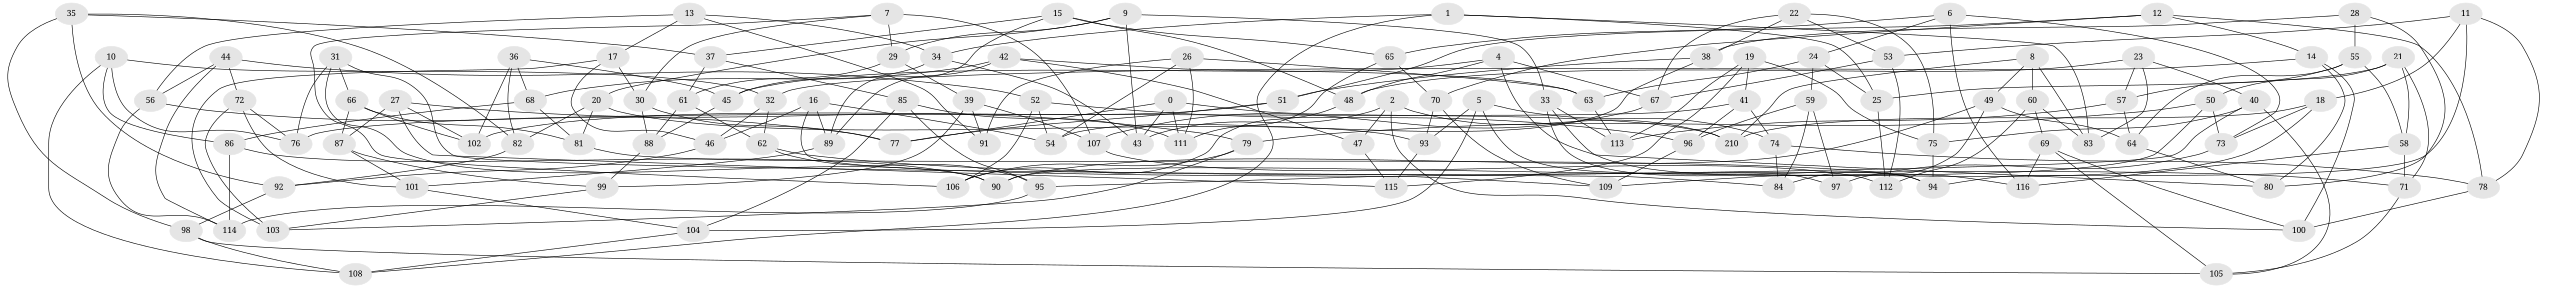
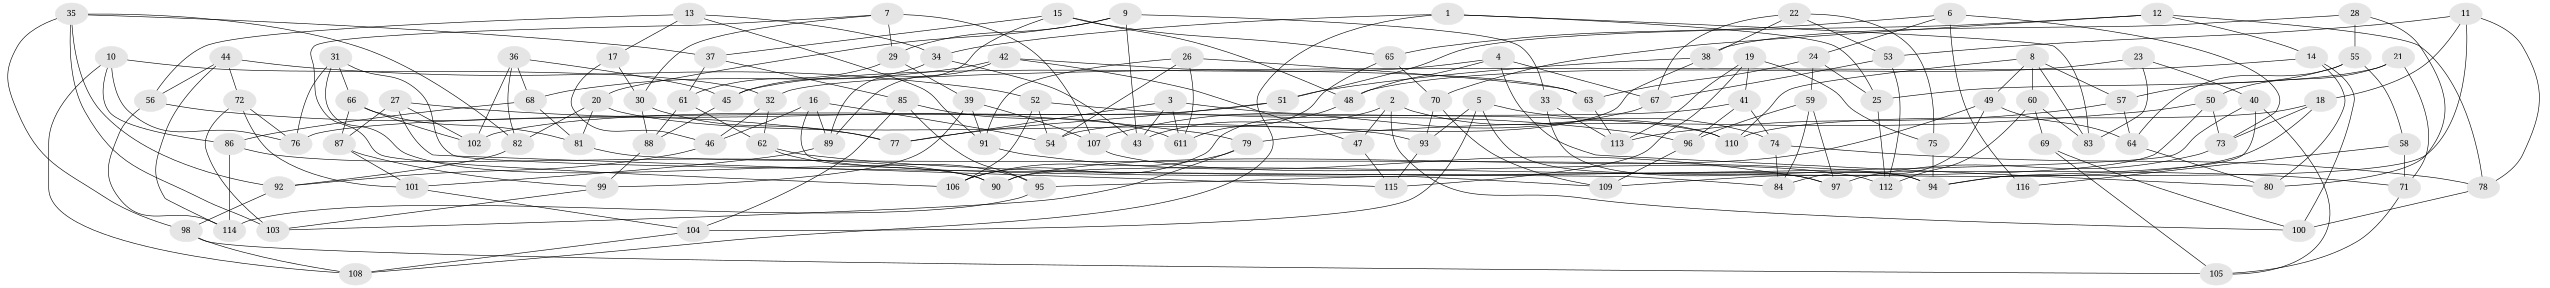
(307, 76) -> (124, 159)
(2130, 79) -> (2072, 77)
(2409, 100) -> none
(1171, 101) -> (1171, 101)
(2133, 128) -> (2120, 171)
(1181, 144) -> (1181, 144)
(1732, 144) -> (1732, 144)
none -> (1514, 158)
(2034, 166) -> none
(1770, 175) -> none
